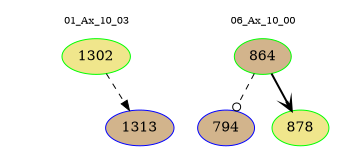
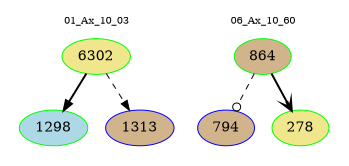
(263, 21) -> (263, 21)
(96, 57) -> (96, 57)
none -> (54, 128)
(300, 128) -> (300, 128)
